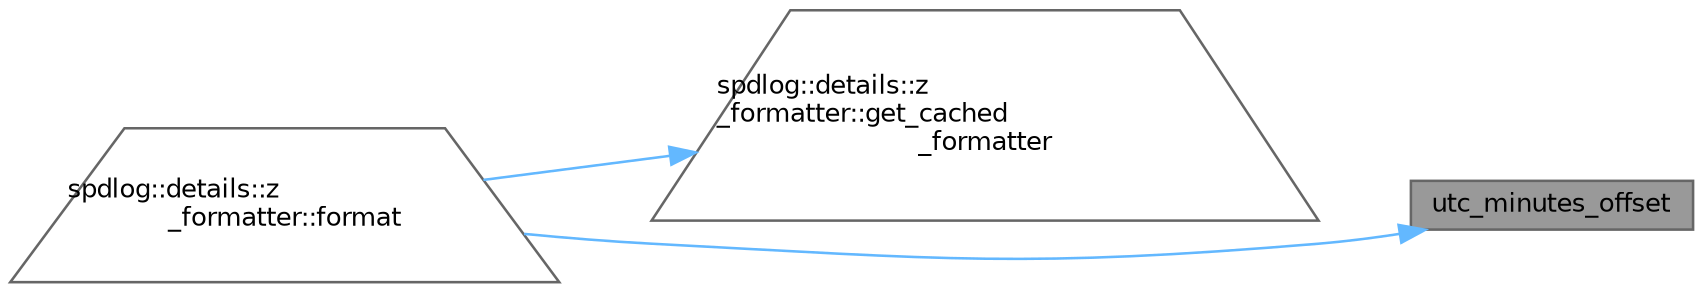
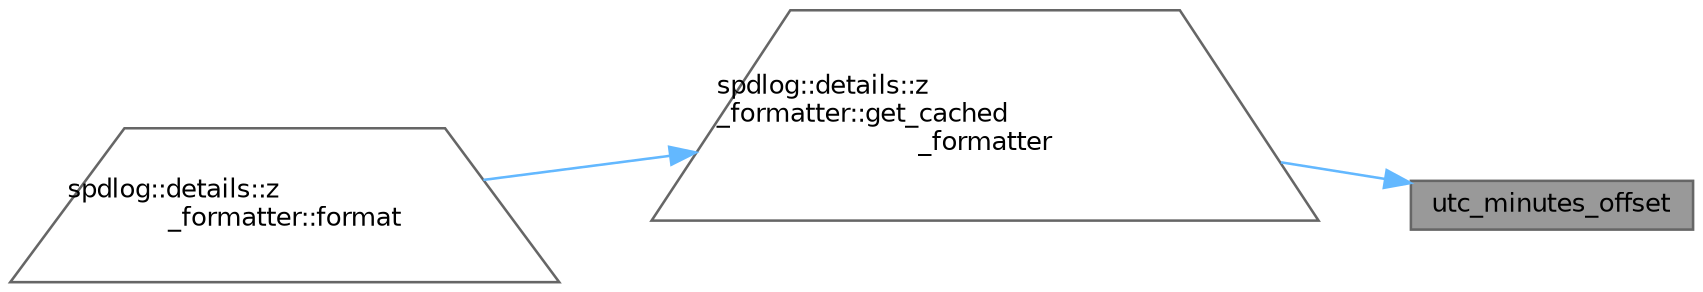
(962, 258) -> (1333, 171)
